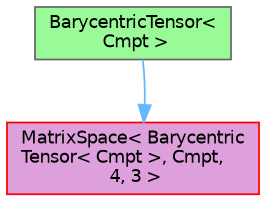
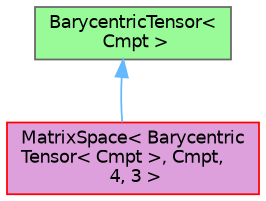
(145, 82) -> (121, 100)
